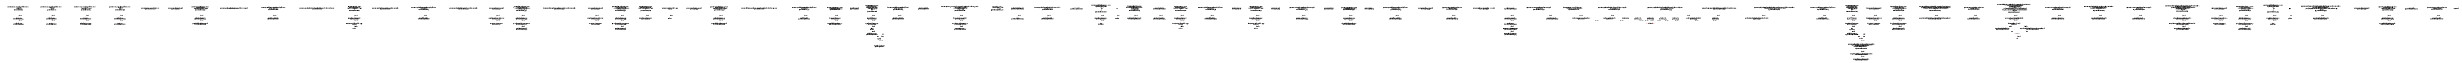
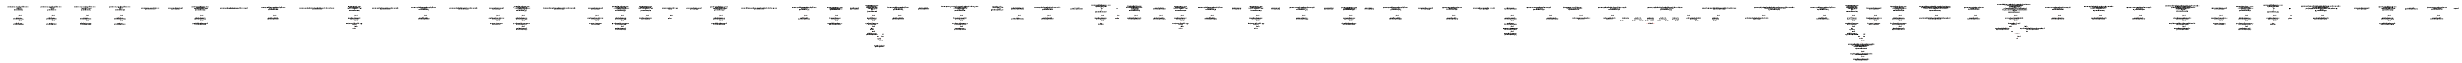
(1603, 22) -> (1631, 22)
